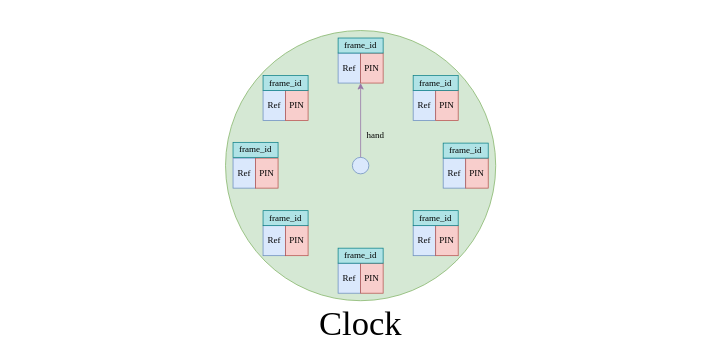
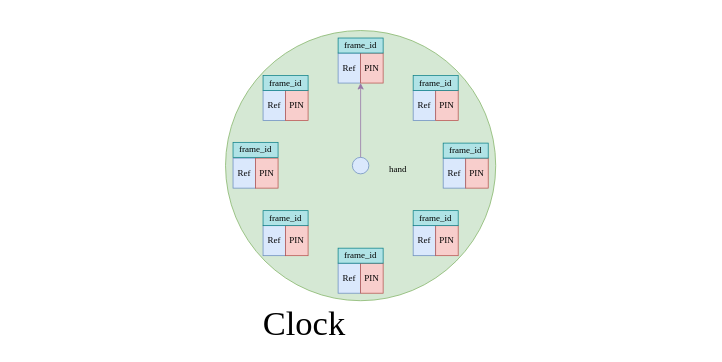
(375, 135) -> (398, 169)
(360, 323) -> (304, 323)
